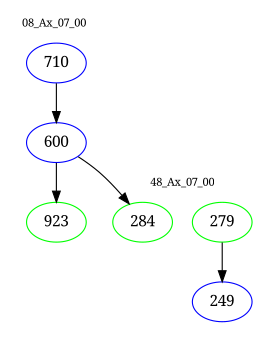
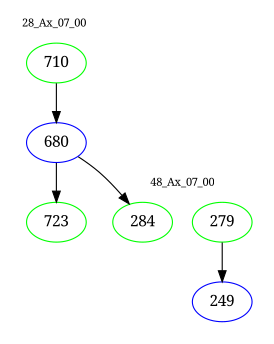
(54, 24) -> (54, 24)
(56, 63) -> (56, 63)
(56, 143) -> (56, 143)
(56, 222) -> (56, 222)
